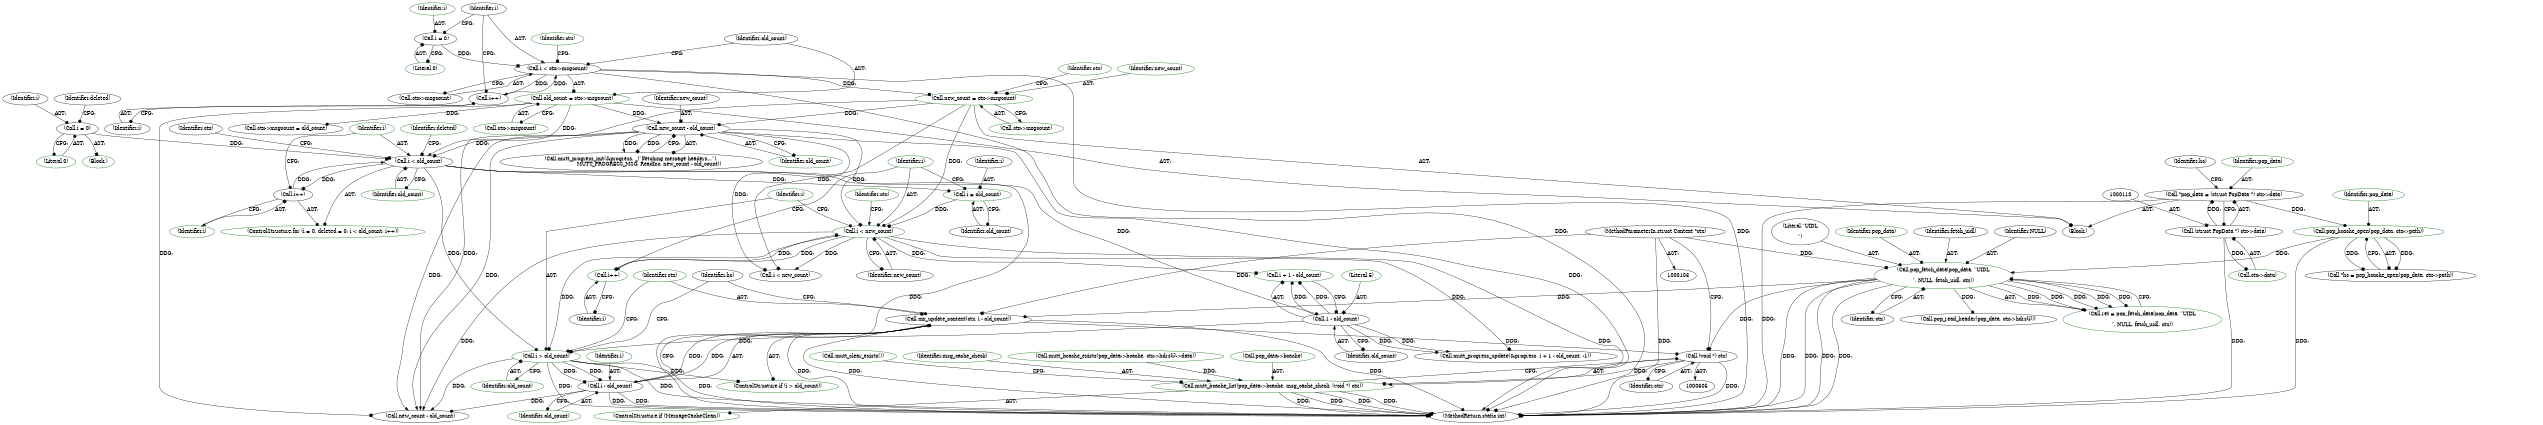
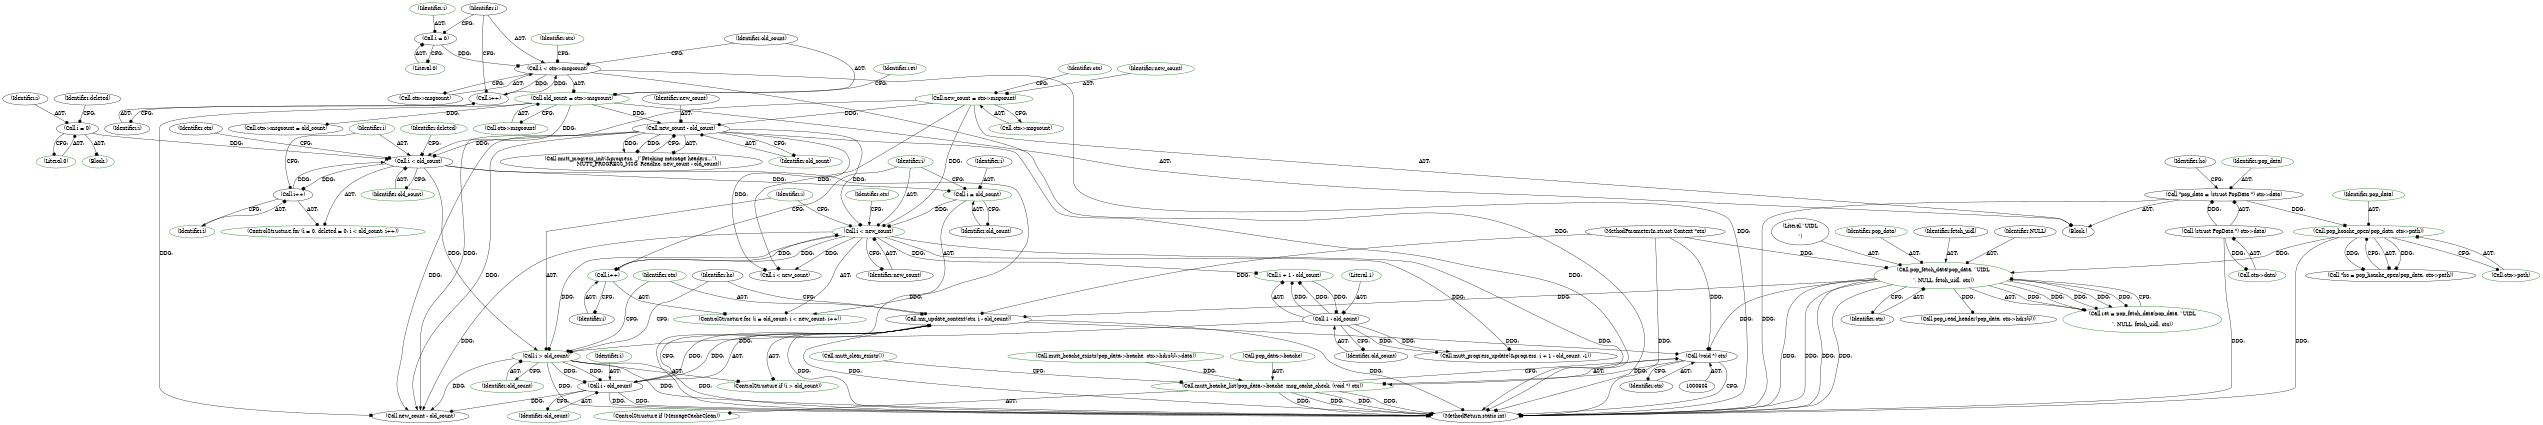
none -> (900, 69)
(822, 81) -> none
(1030, 191) -> none
(2121, 195) -> none
(2224, 212) -> none
(2295, 213) -> (2295, 213)
(1300, 255) -> (1300, 255)
(454, 266) -> (454, 266)
(1361, 276) -> (1361, 276)
(1678, 276) -> none
none -> (2511, 276)
(1341, 298) -> (1341, 298)
(1717, 298) -> (1717, 298)
none -> (770, 320)
(952, 356) -> none
(1696, 369) -> (1710, 374)
(678, 371) -> (678, 371)
(1733, 386) -> (1733, 386)
